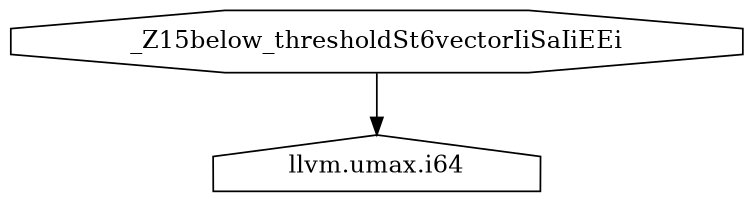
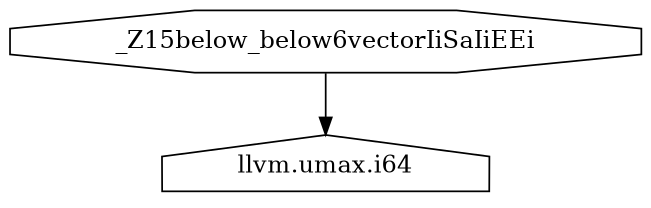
(377, 42) -> (326, 42)
